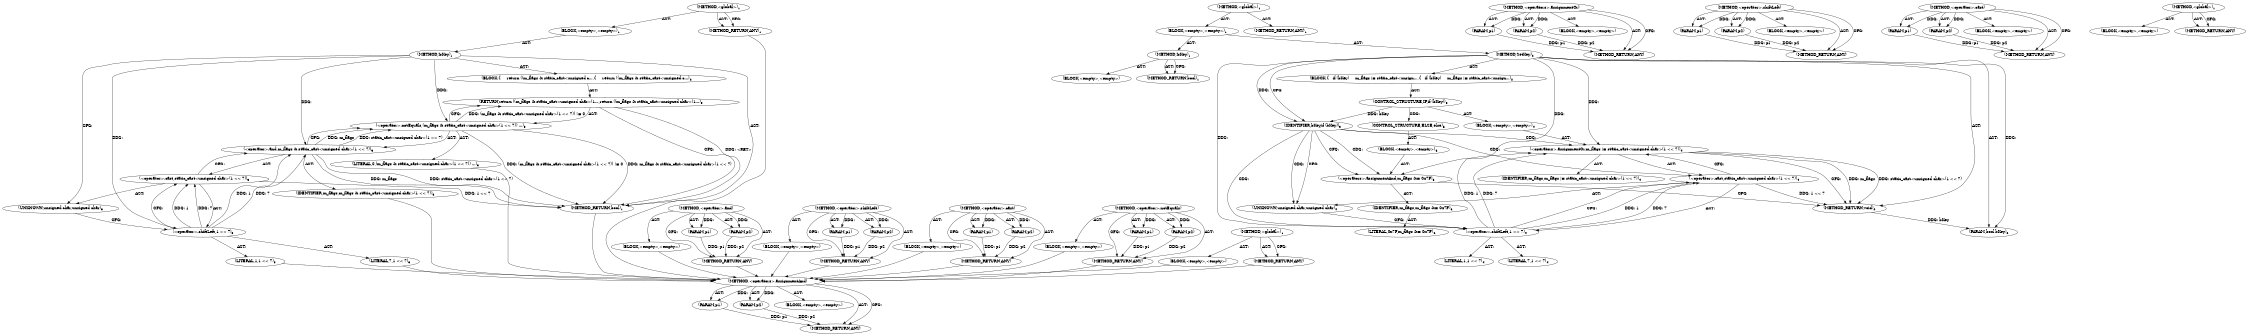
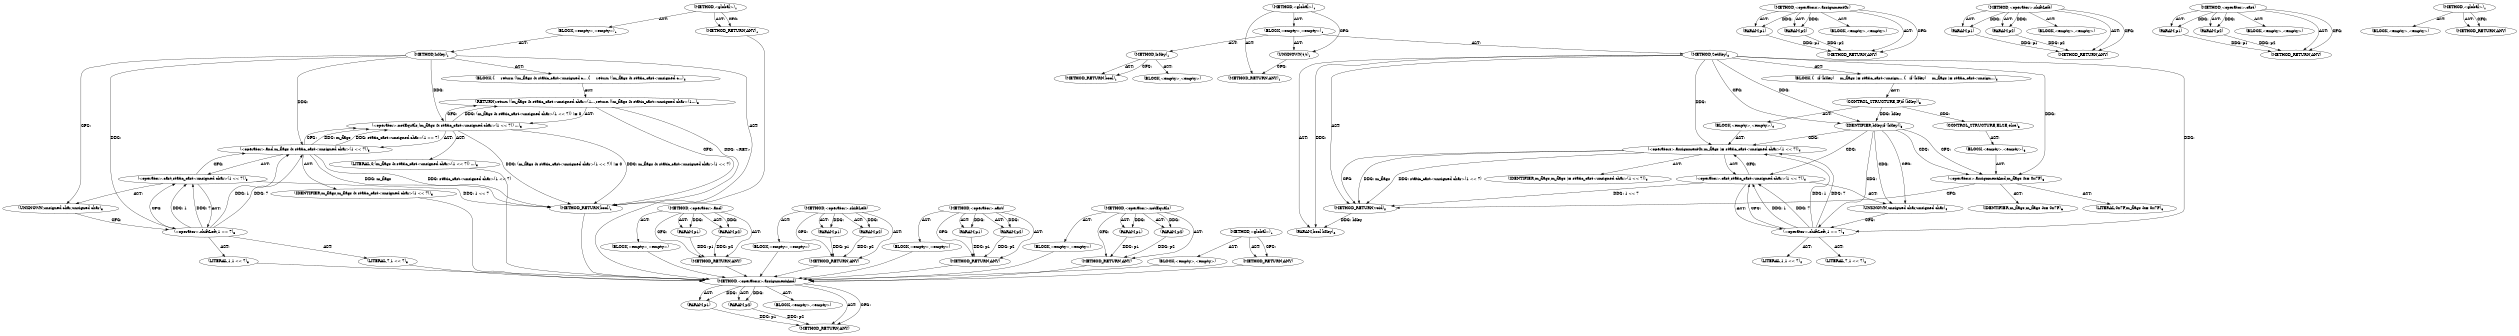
none -> (1294, 55)
(1408, 219) -> (2062, 194)
